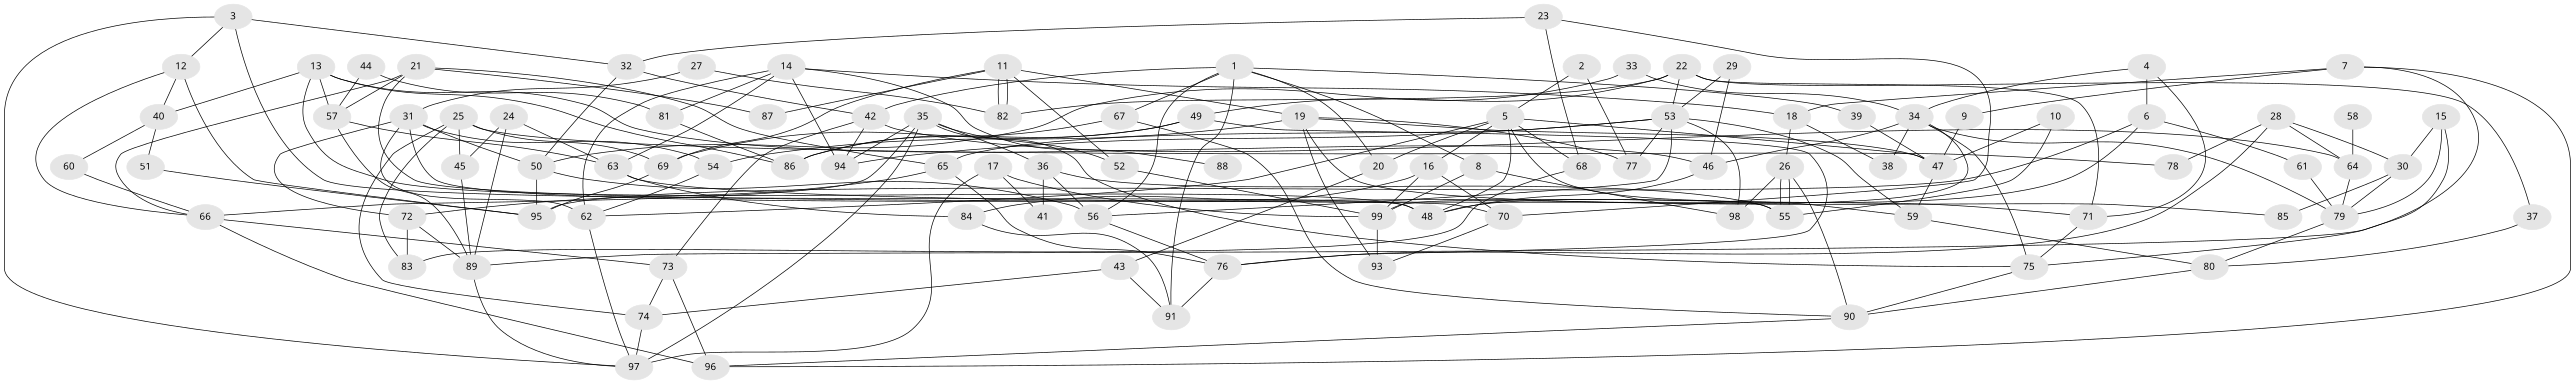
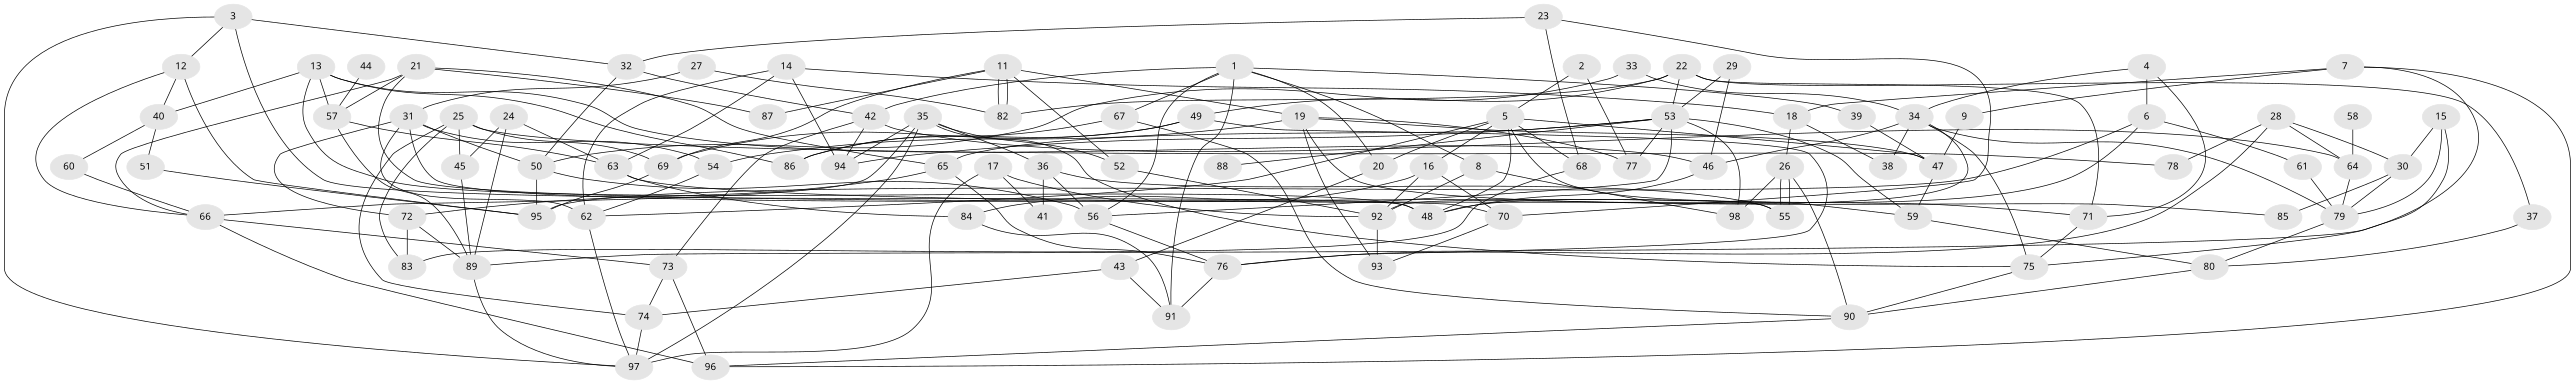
(665, 117) -> none
(2056, 117) -> none
(979, 130) -> (1457, 141)
(1377, 217) -> (1377, 217)
